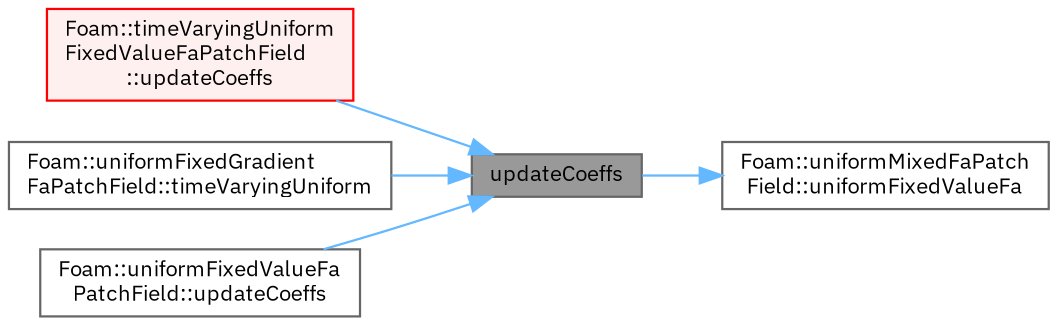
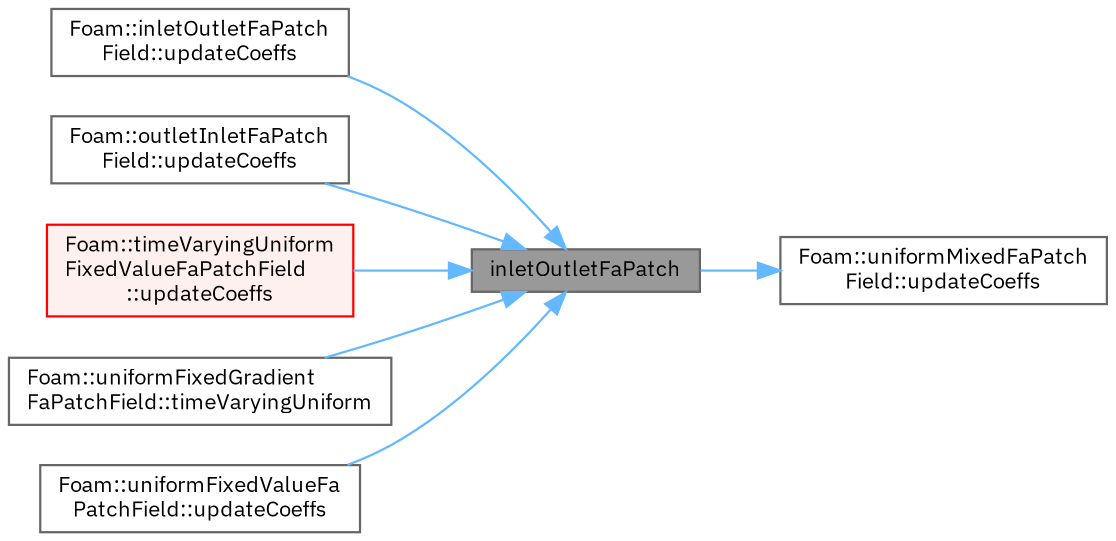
none -> (200, 42)
none -> (200, 150)
(557, 176) -> (586, 271)
(886, 176) -> (944, 271)
